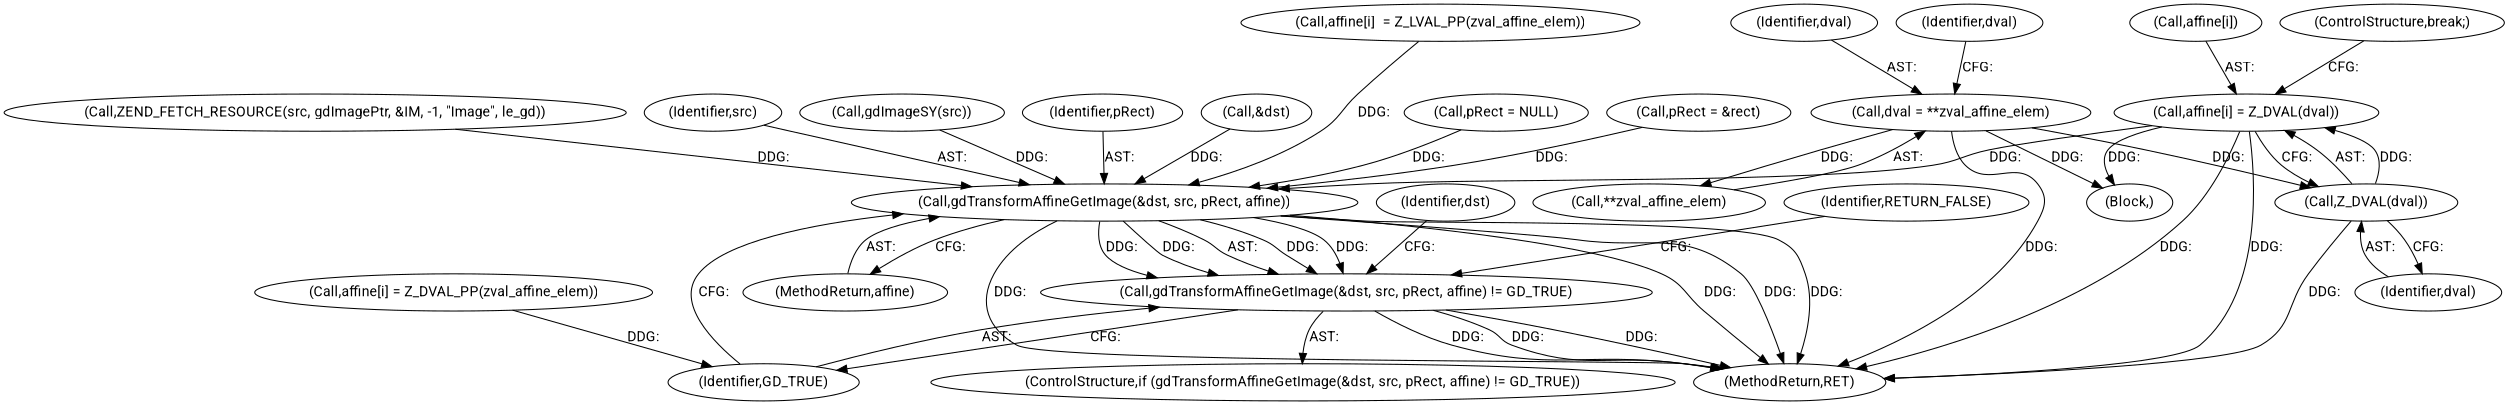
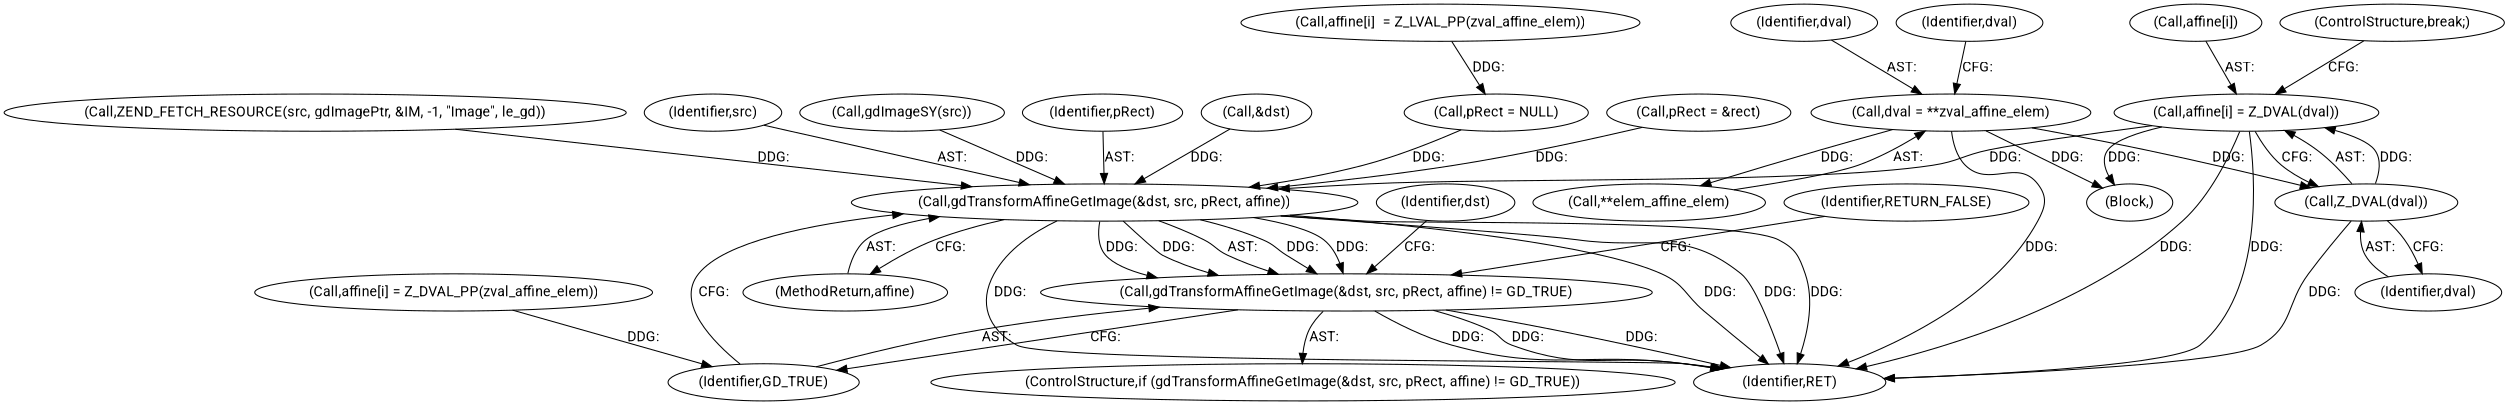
(1321, 131) -> (1466, 63)
(1649, 203) -> (1649, 203)
(1790, 382) -> (1790, 382)
